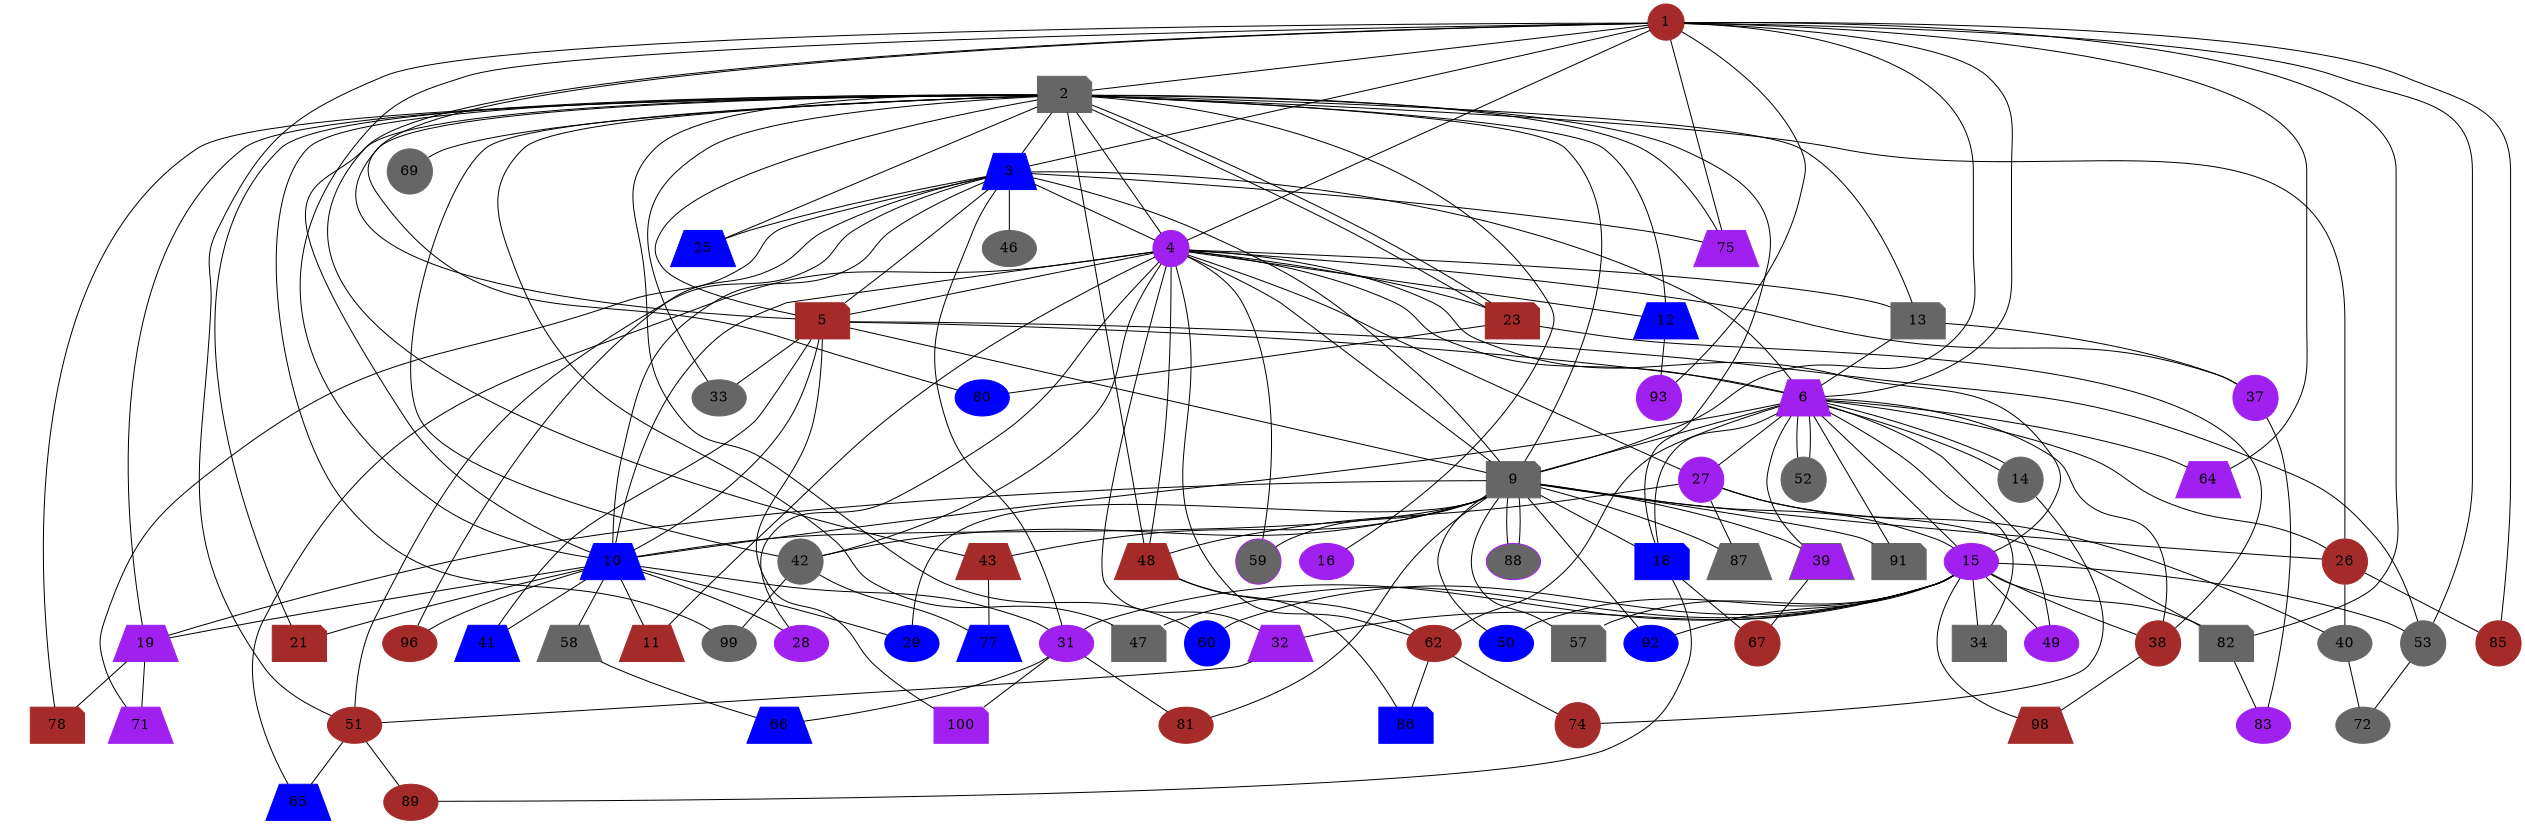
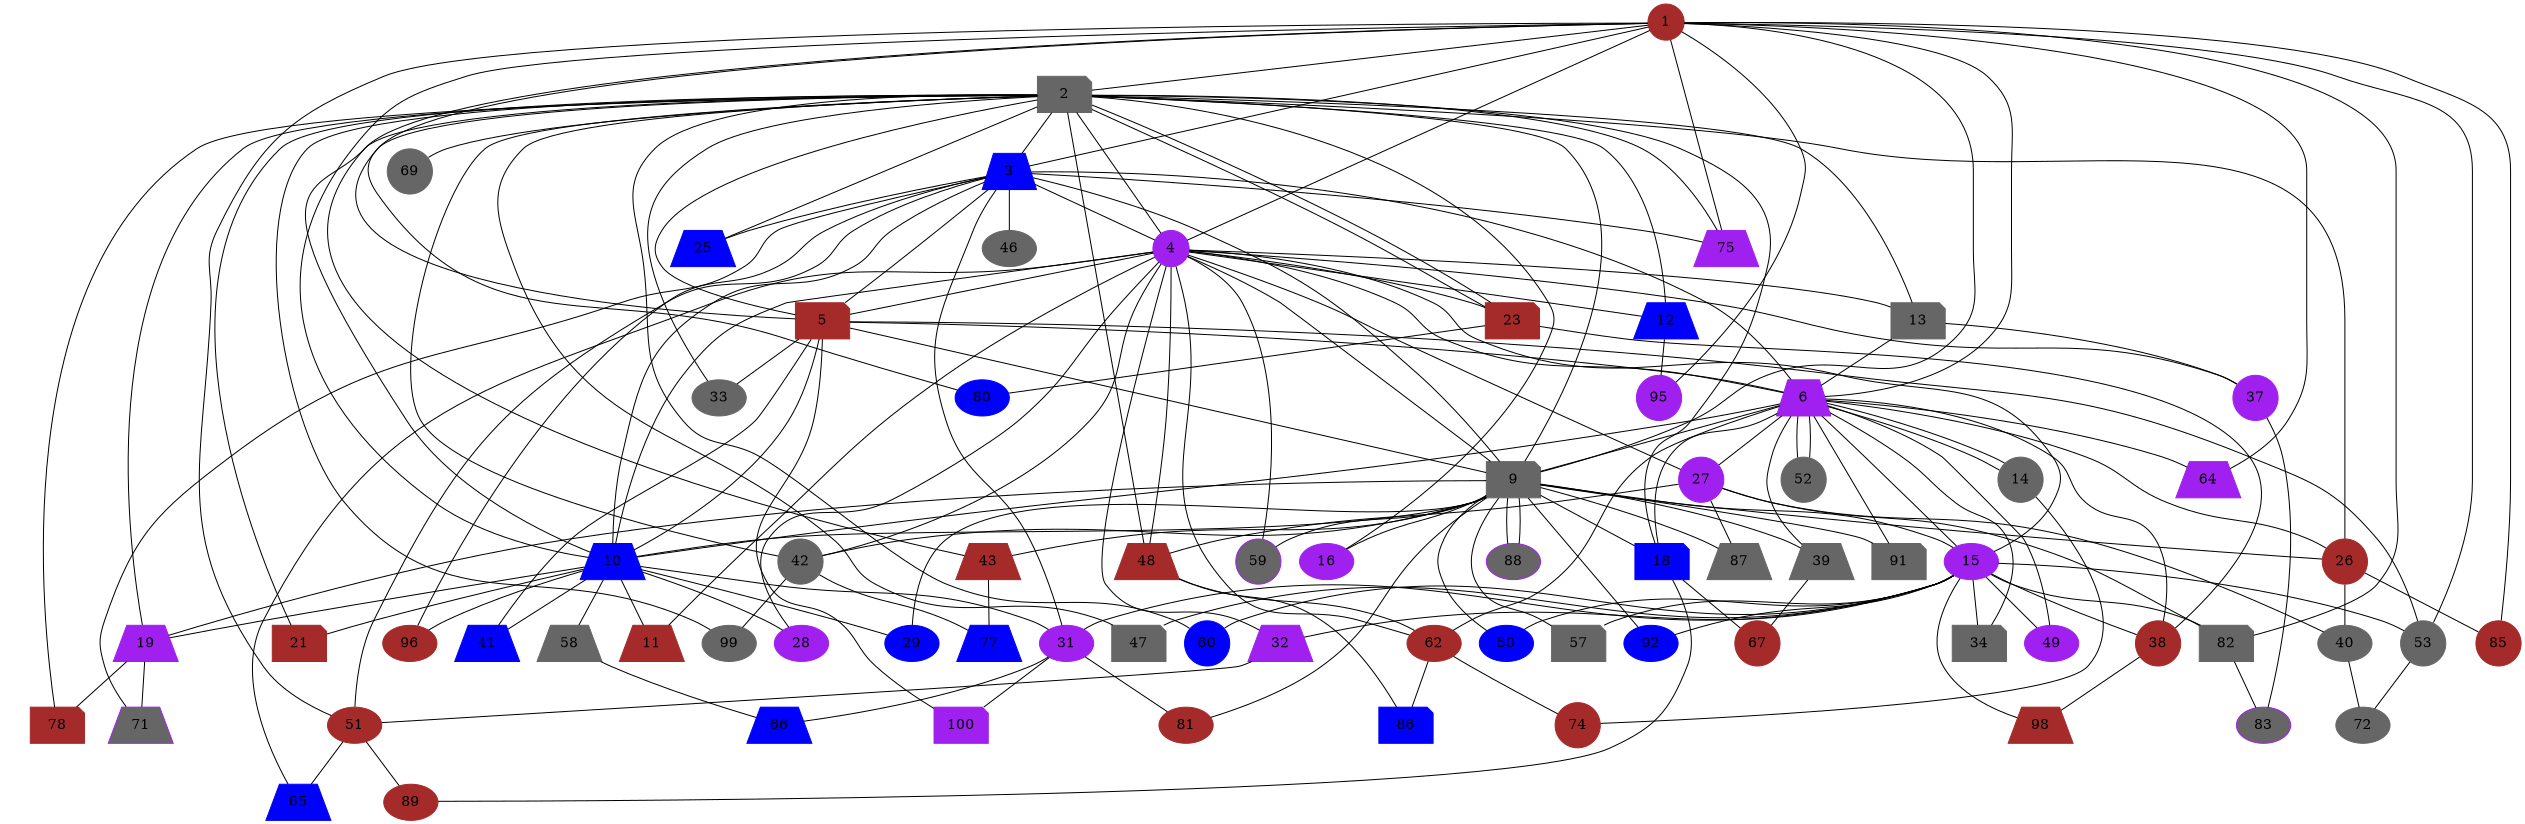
(1659, 398) -> (1659, 398)
none -> (1402, 526)
(1822, 562) -> (1822, 562)
(141, 725) -> (141, 725)
(2264, 725) -> (2264, 725)
